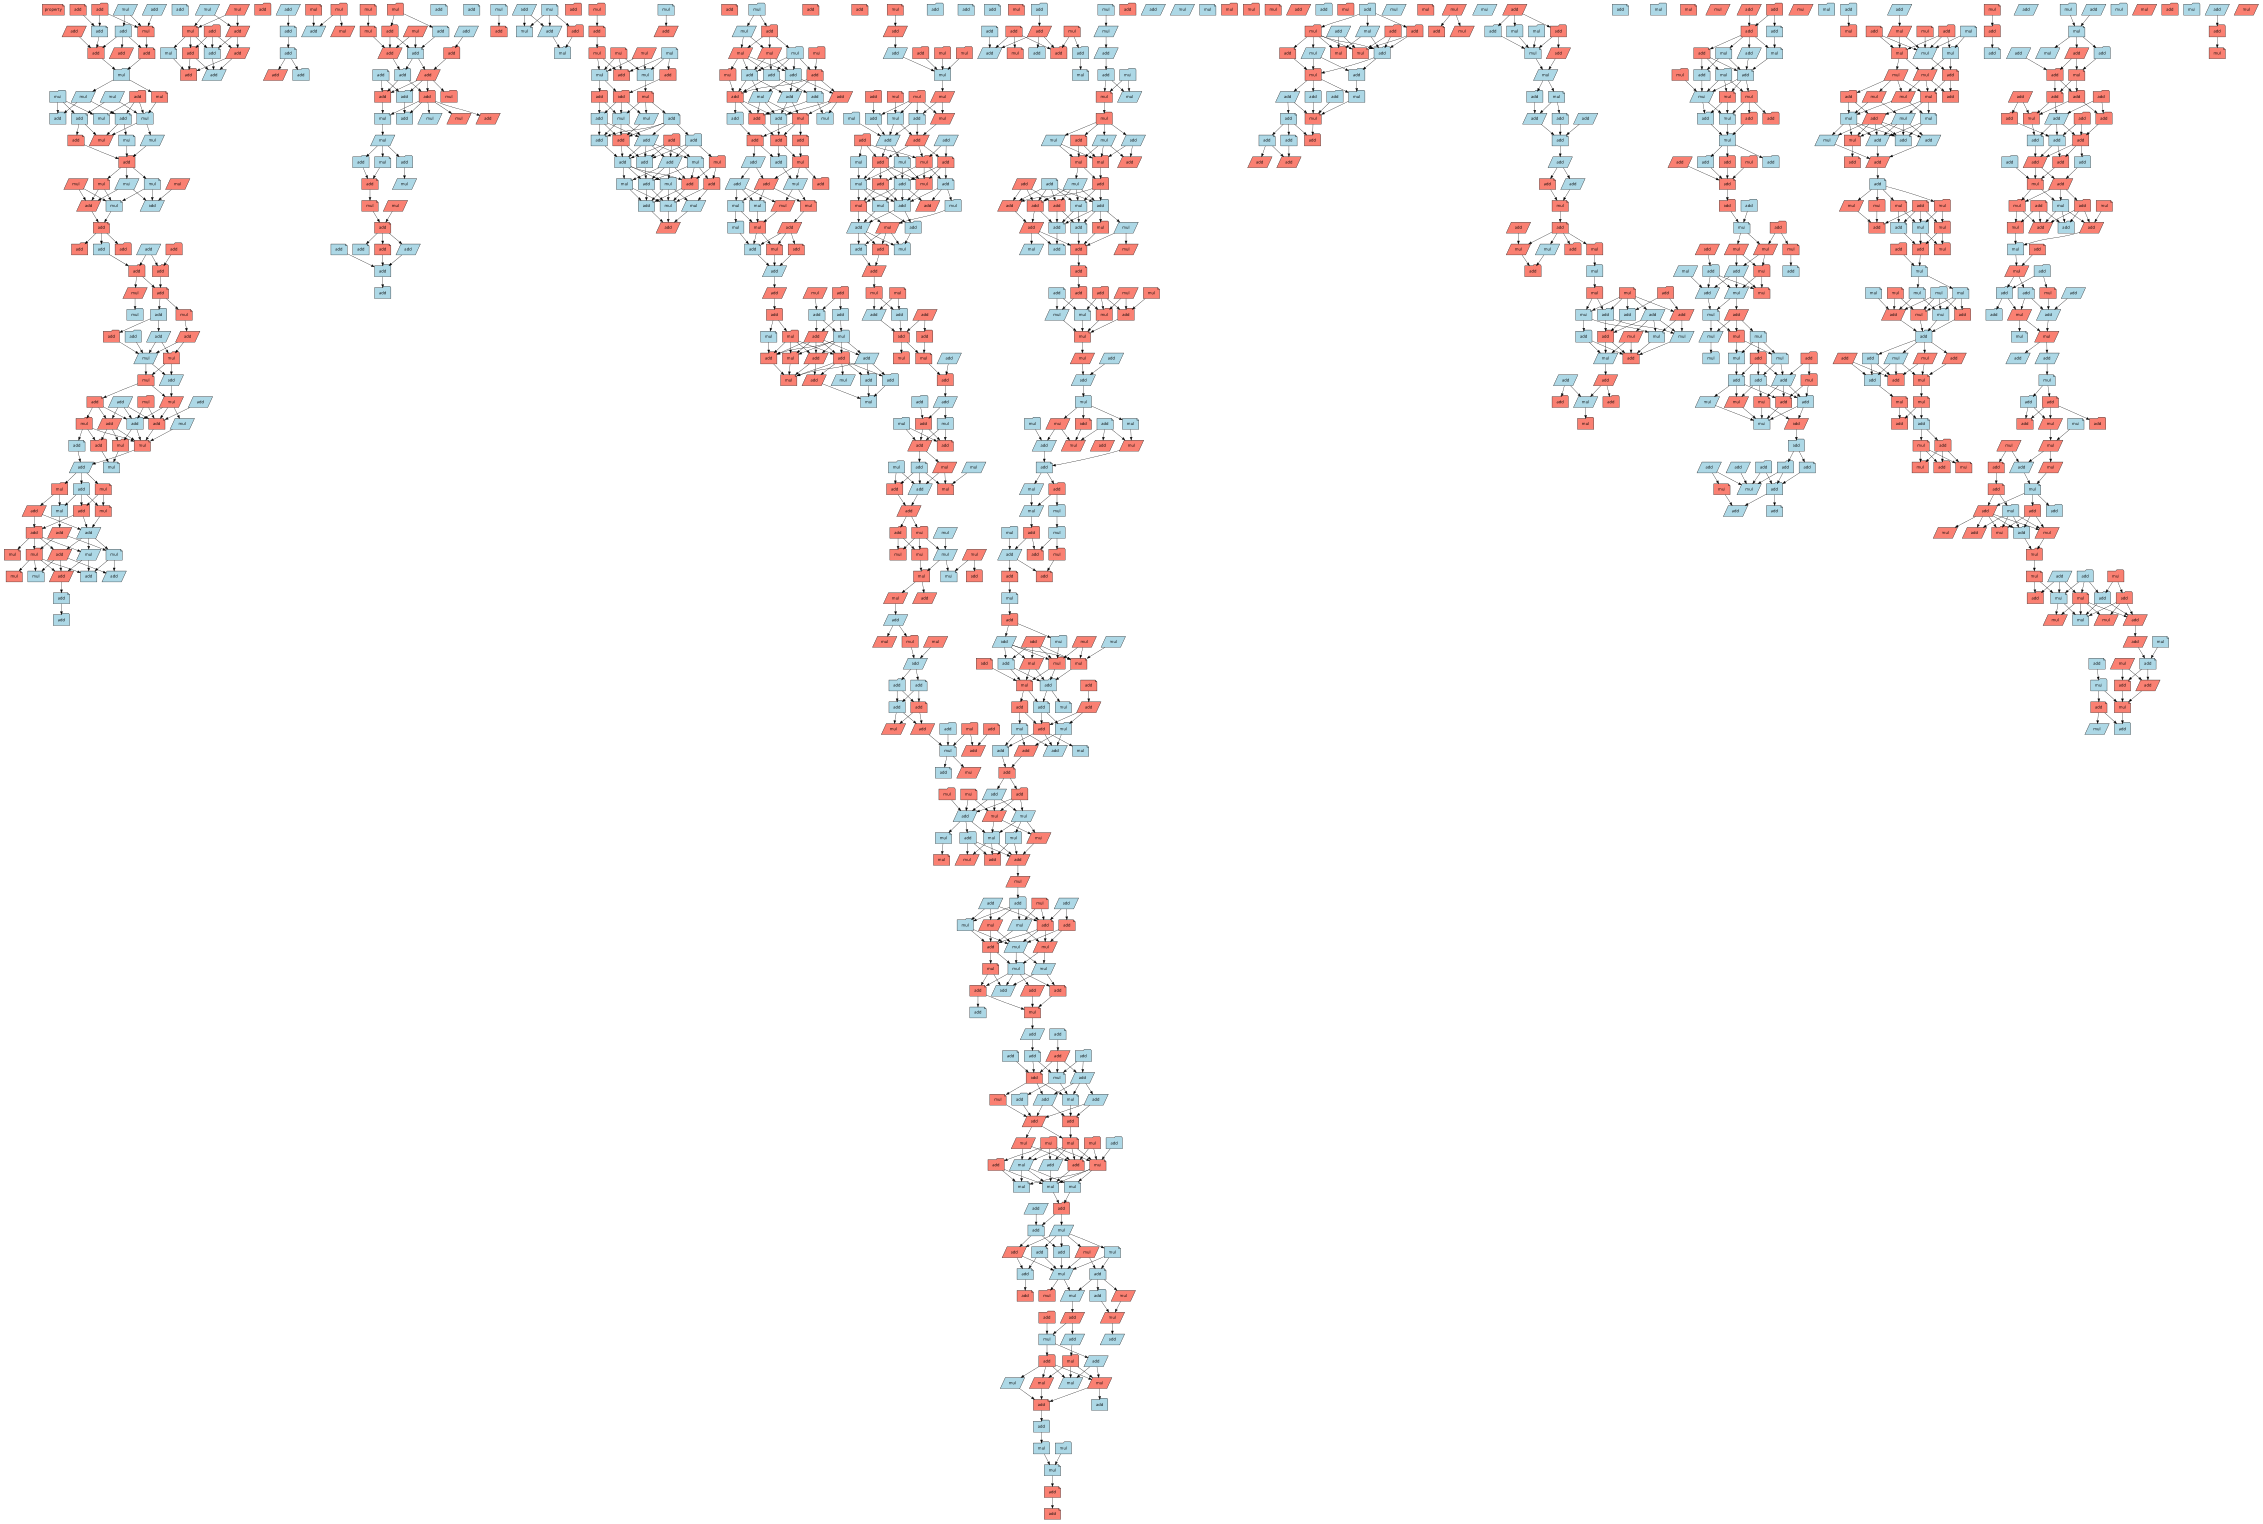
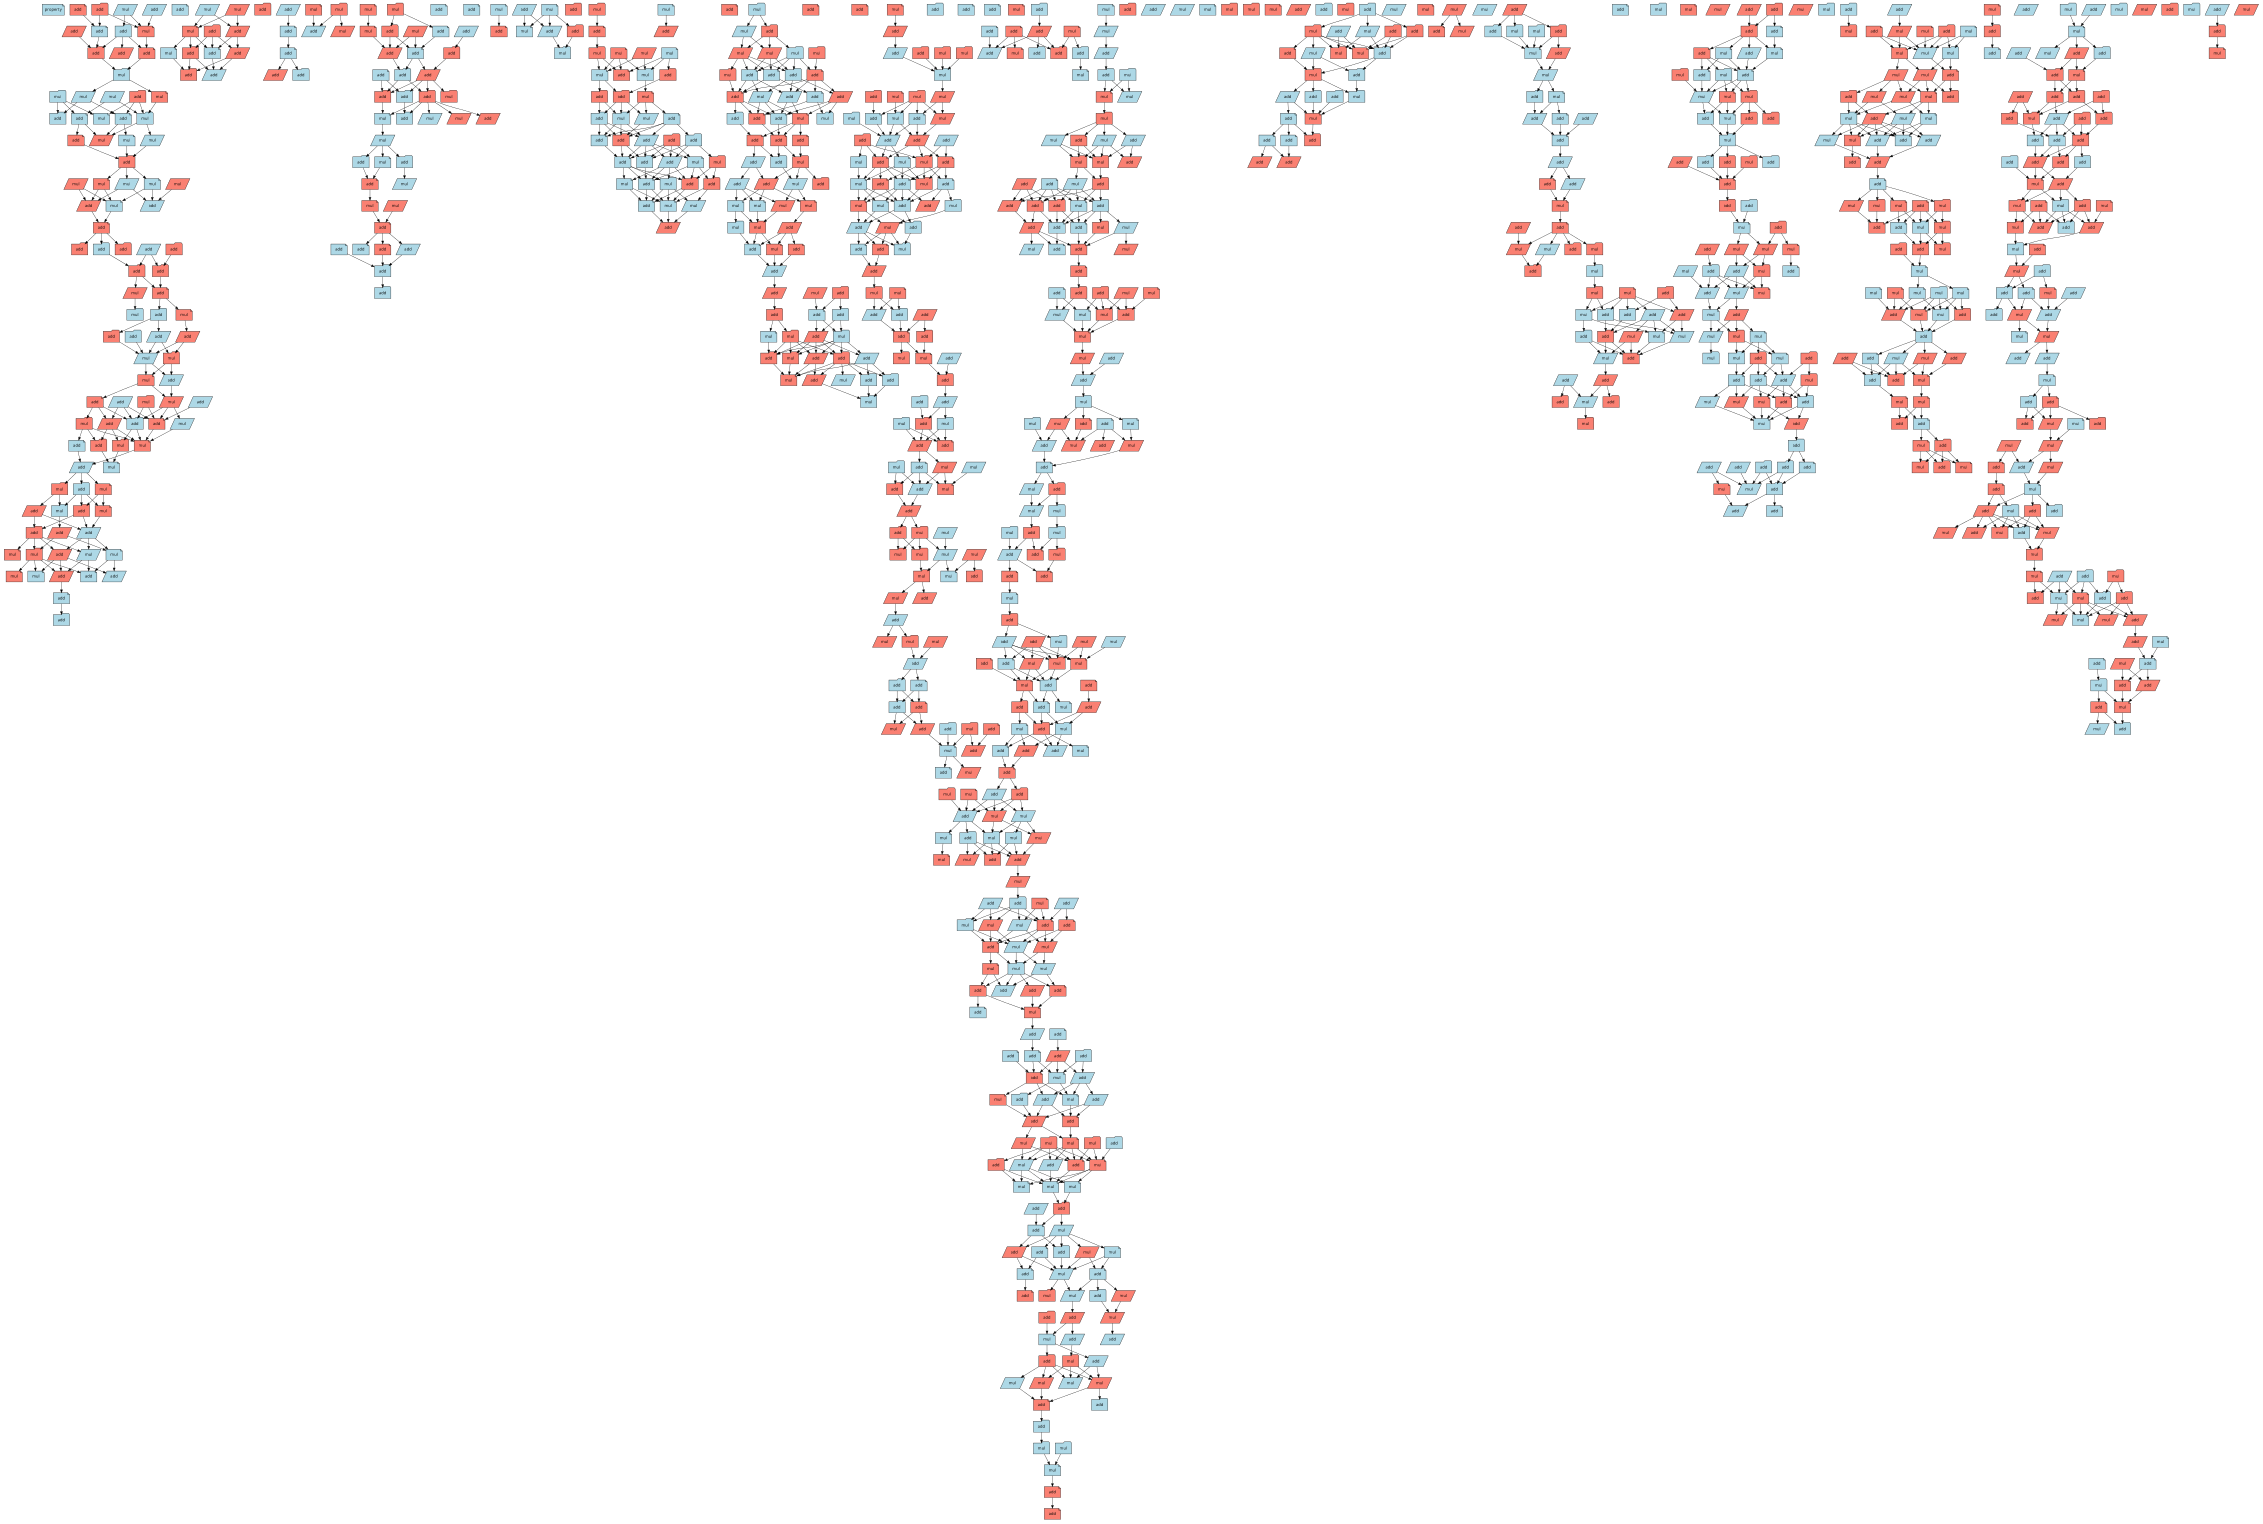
(53, 10) -> (53, 10)
